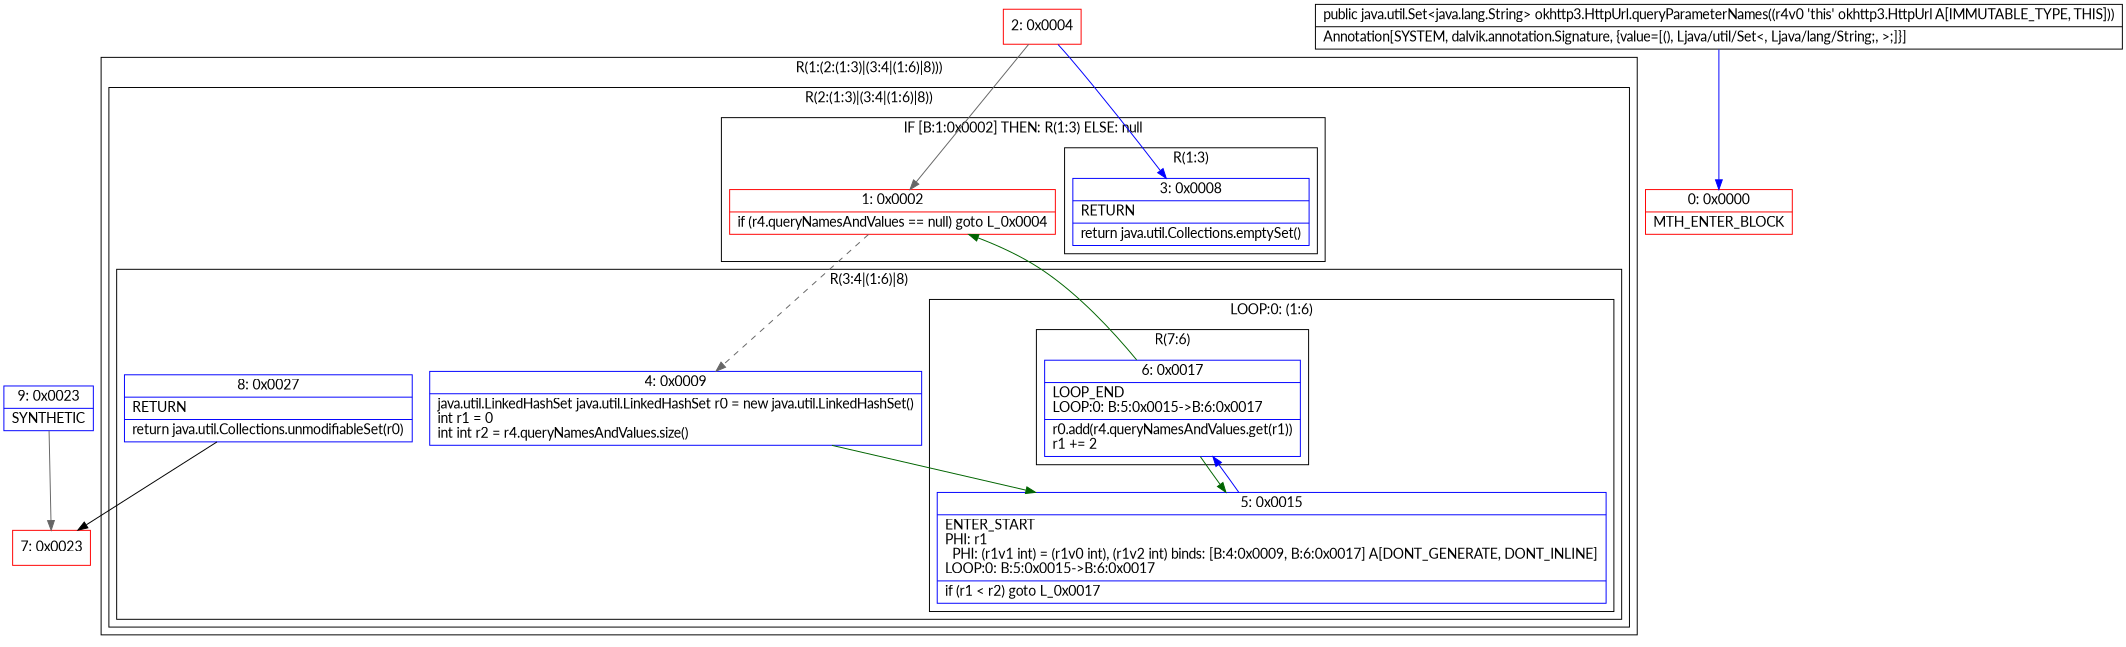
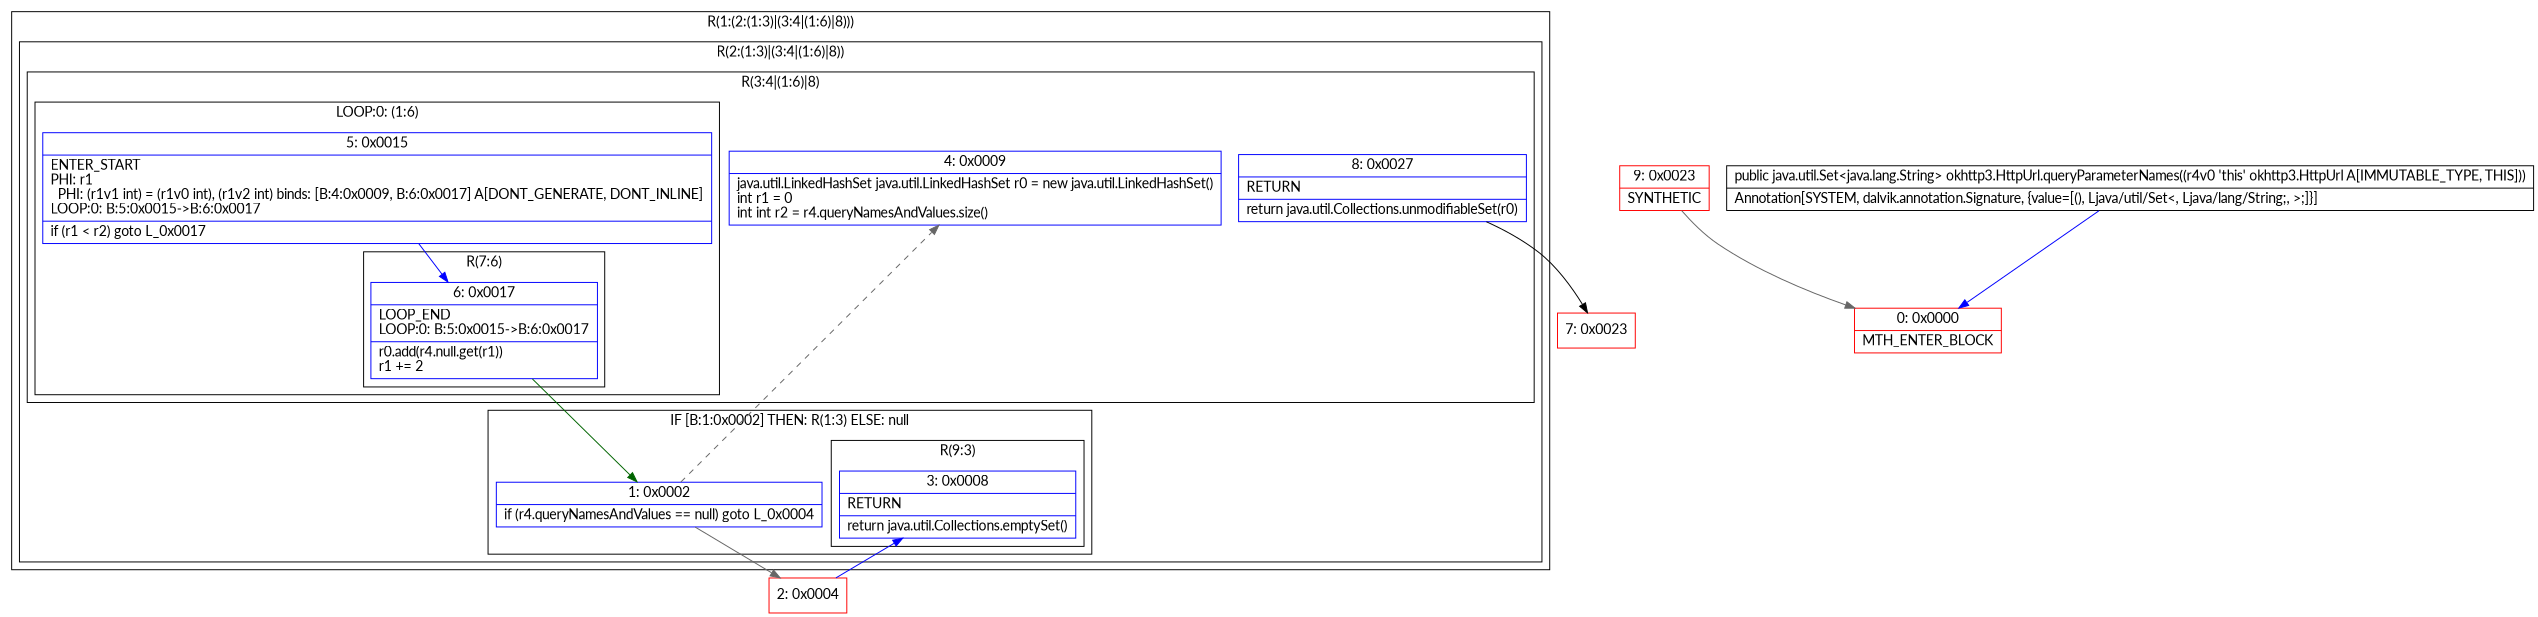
(975, 110) -> (730, 548)
(1191, 159) -> (958, 452)
(892, 212) -> (659, 505)
(49, 408) -> (1664, 188)
(1172, 430) -> (441, 352)
(919, 466) -> none
(1211, 471) -> none
(50, 476) -> (1758, 267)
